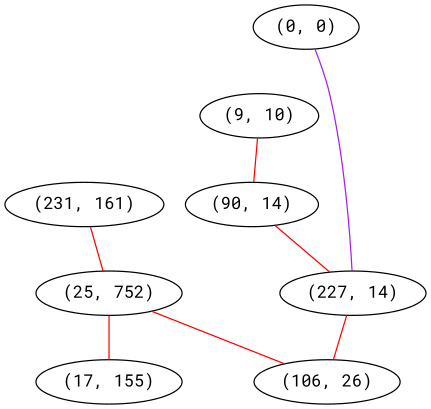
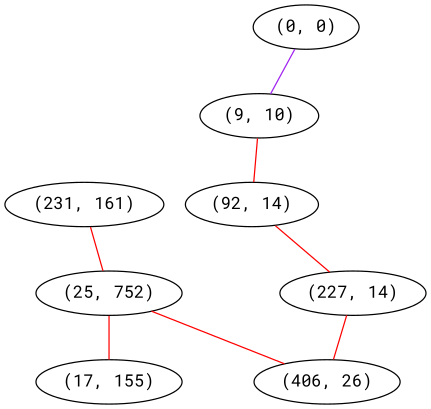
(341, 159) -> (283, 72)
(252, 205) -> (252, 205)
(327, 382) -> (327, 382)
